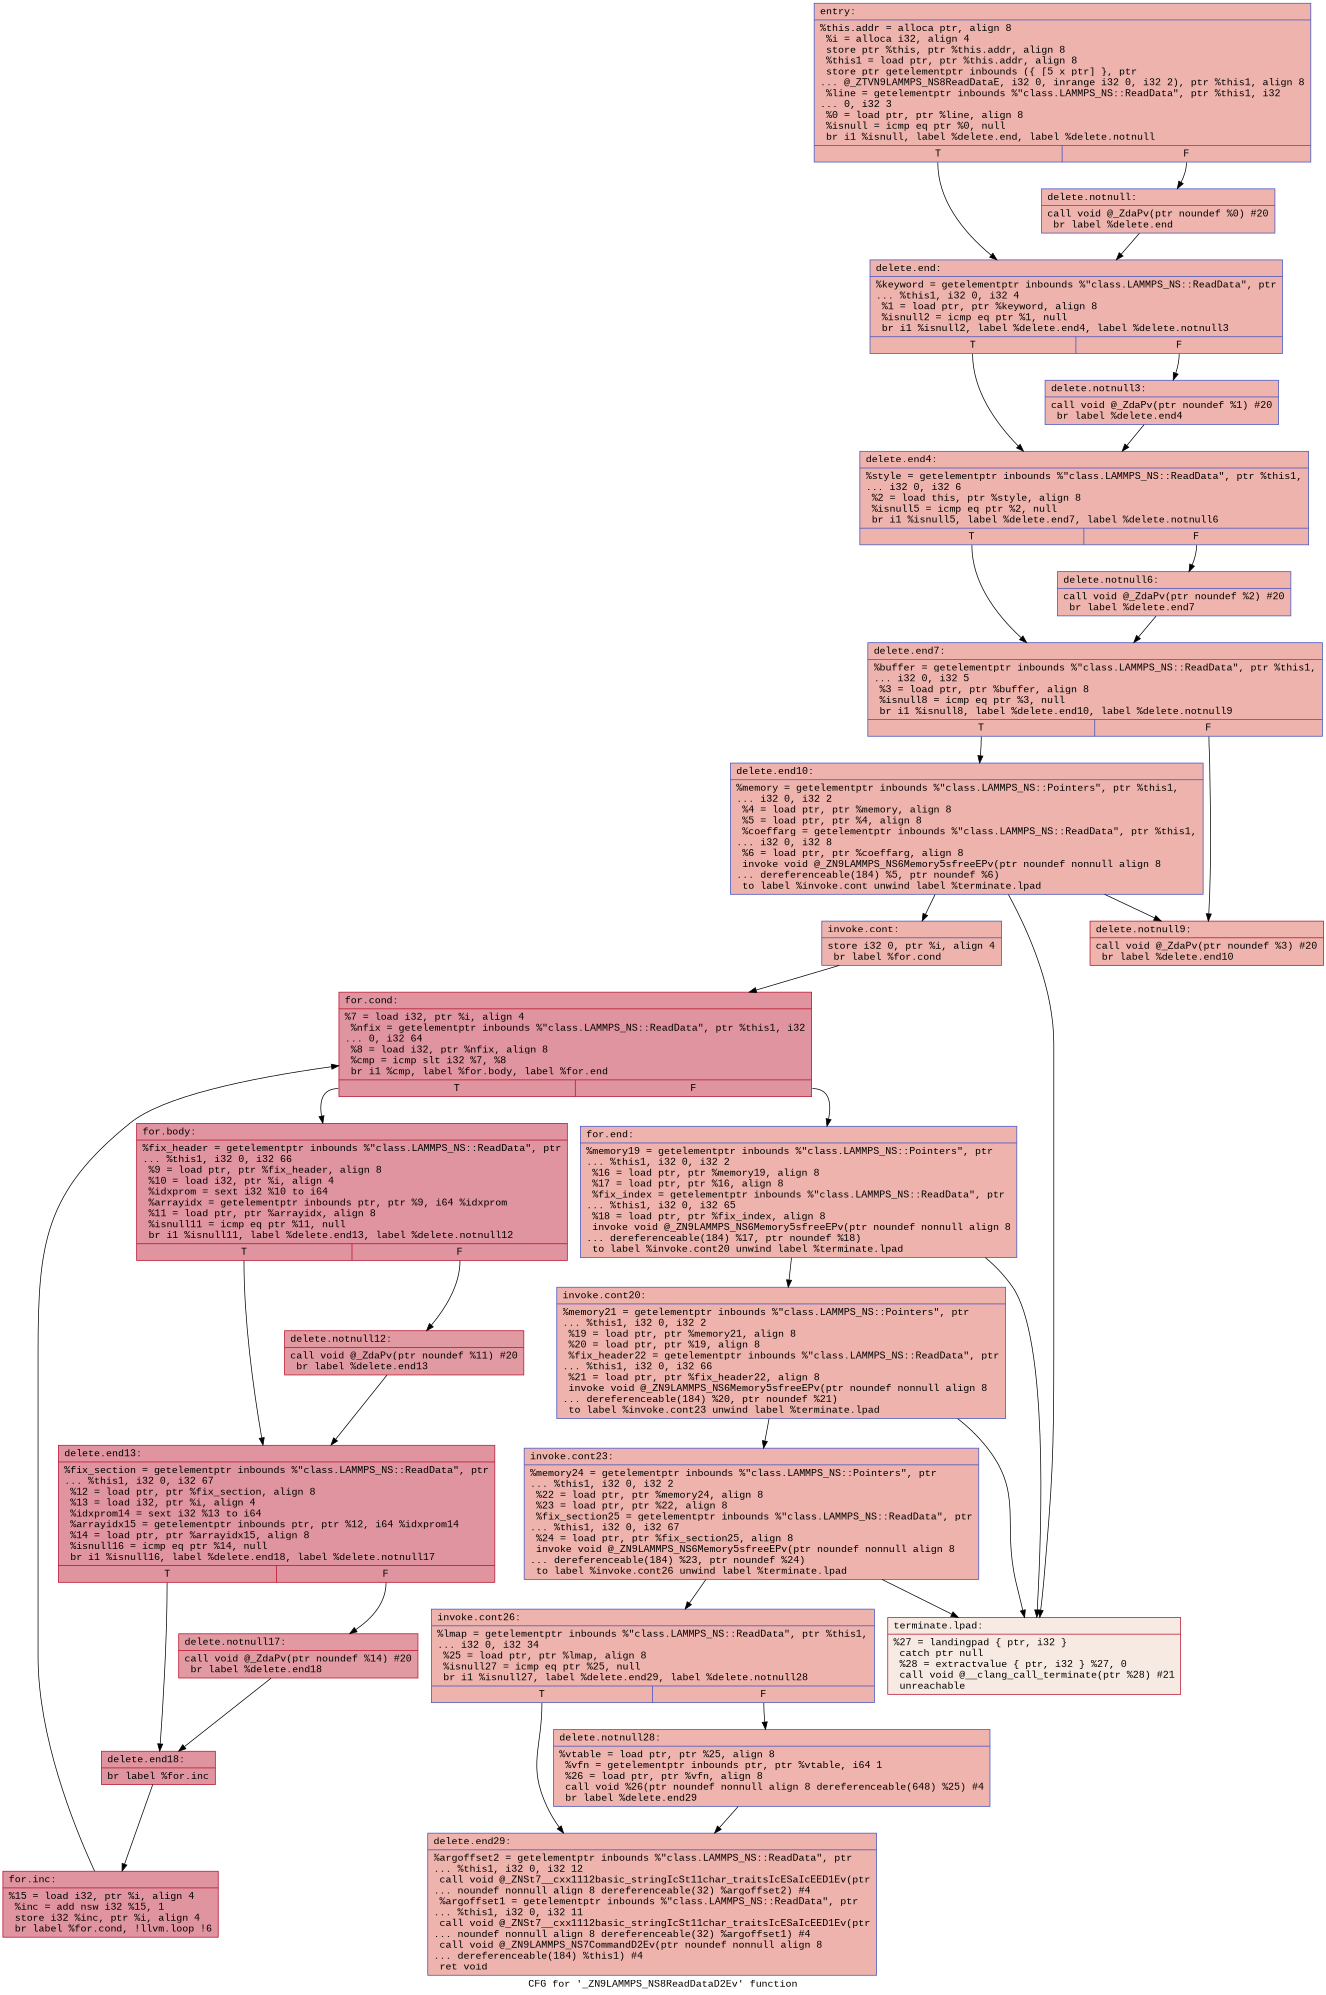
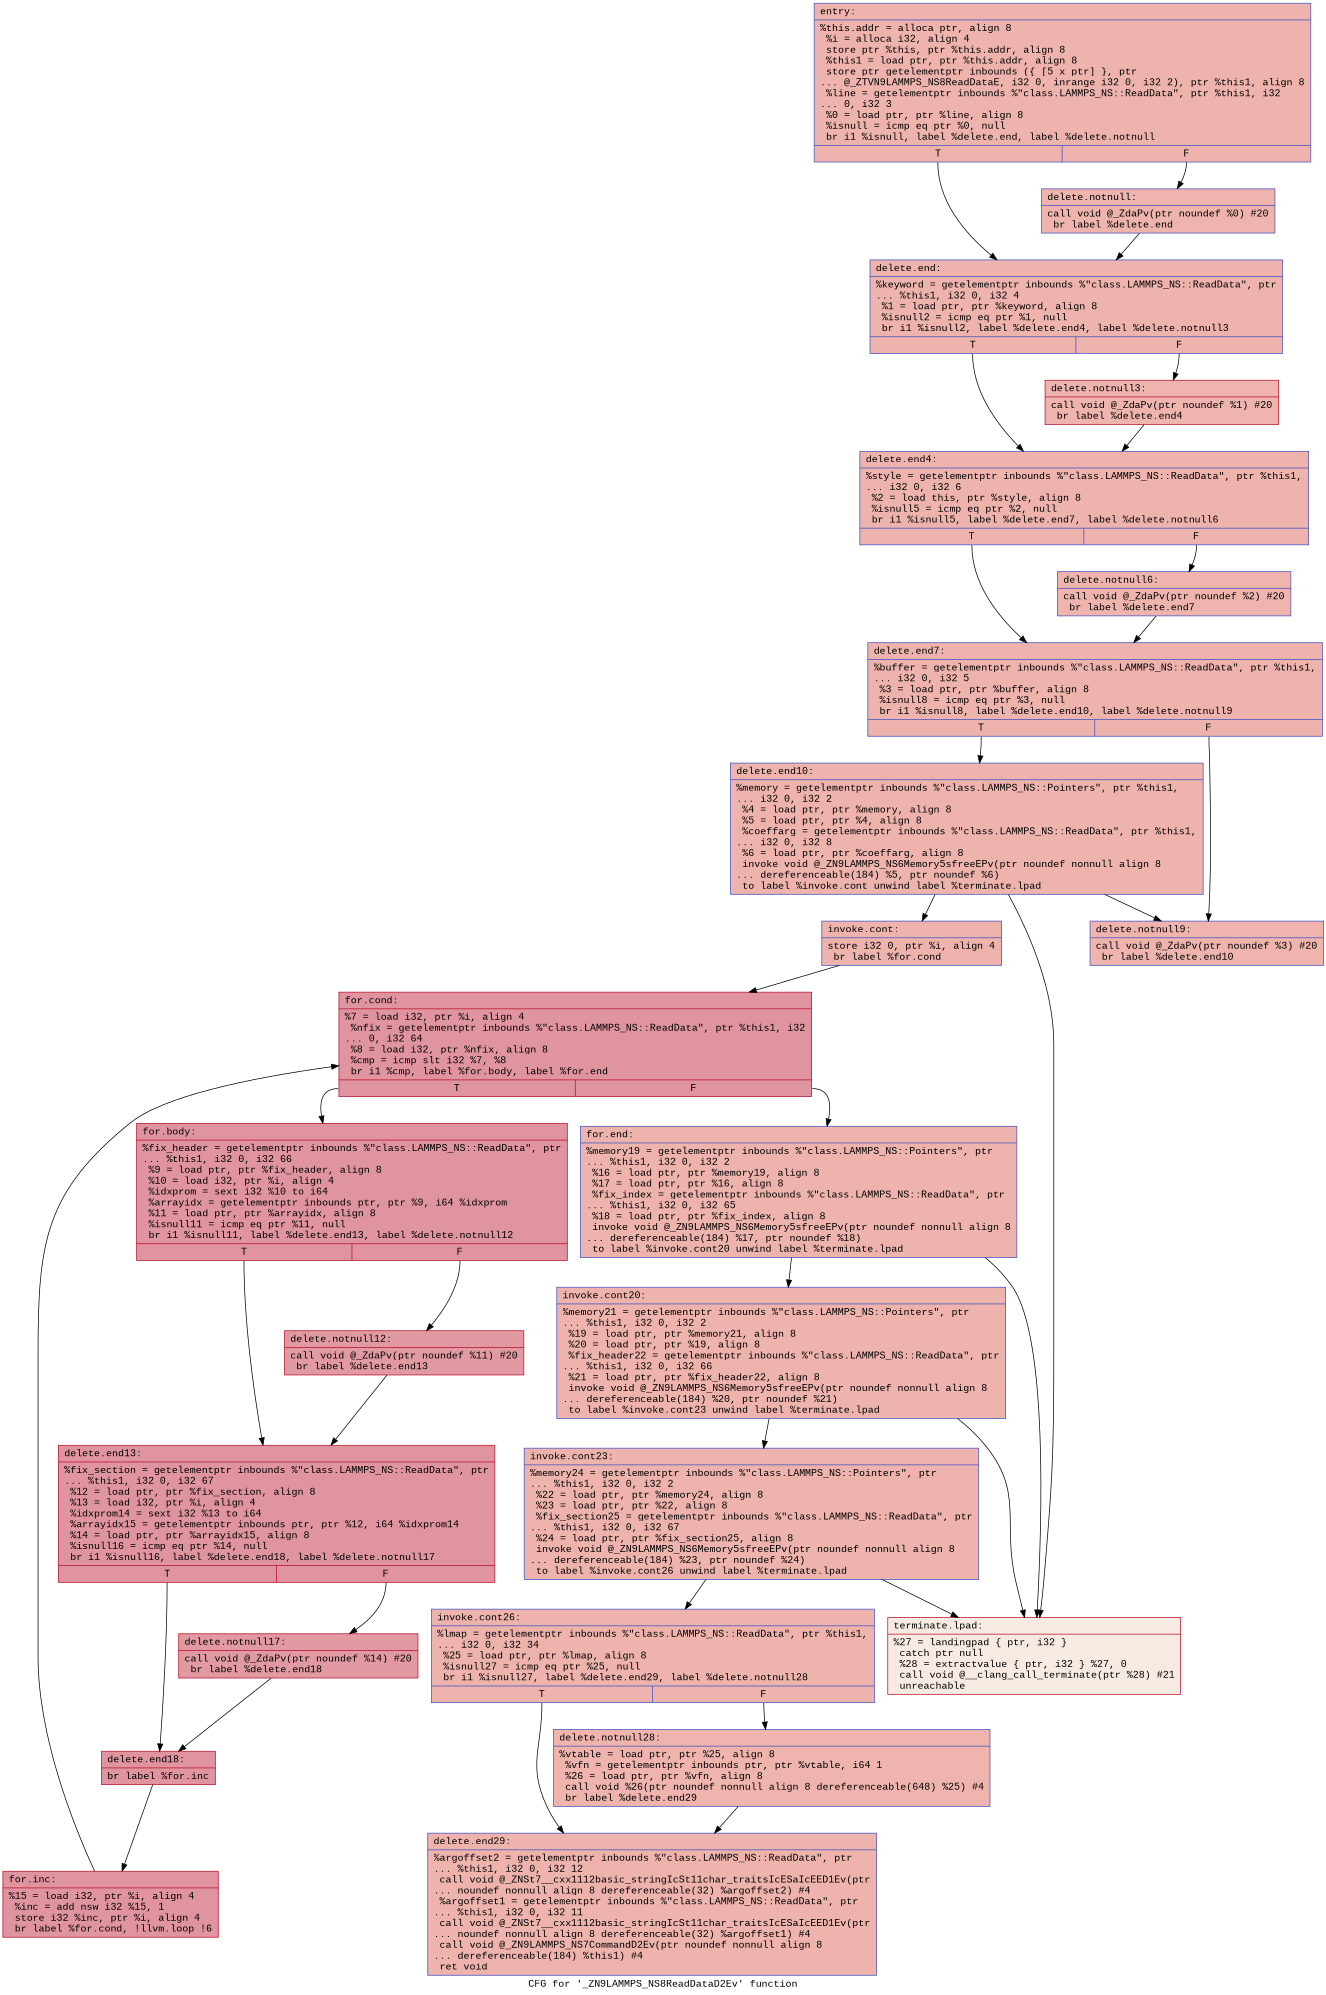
(1162, 402) -> (1162, 402)
(1207, 943) -> (1207, 943)
